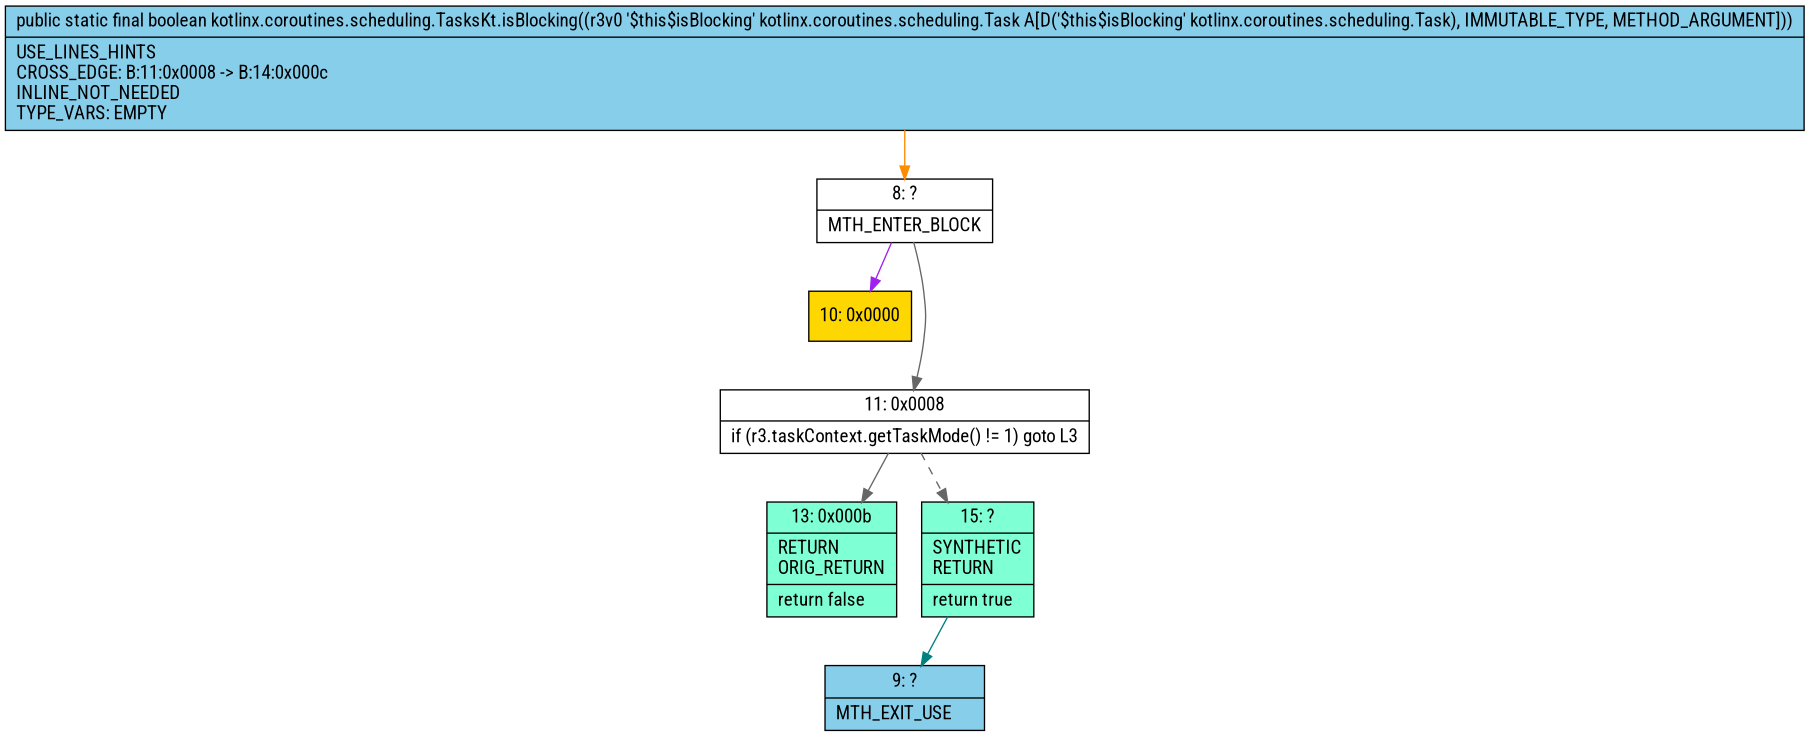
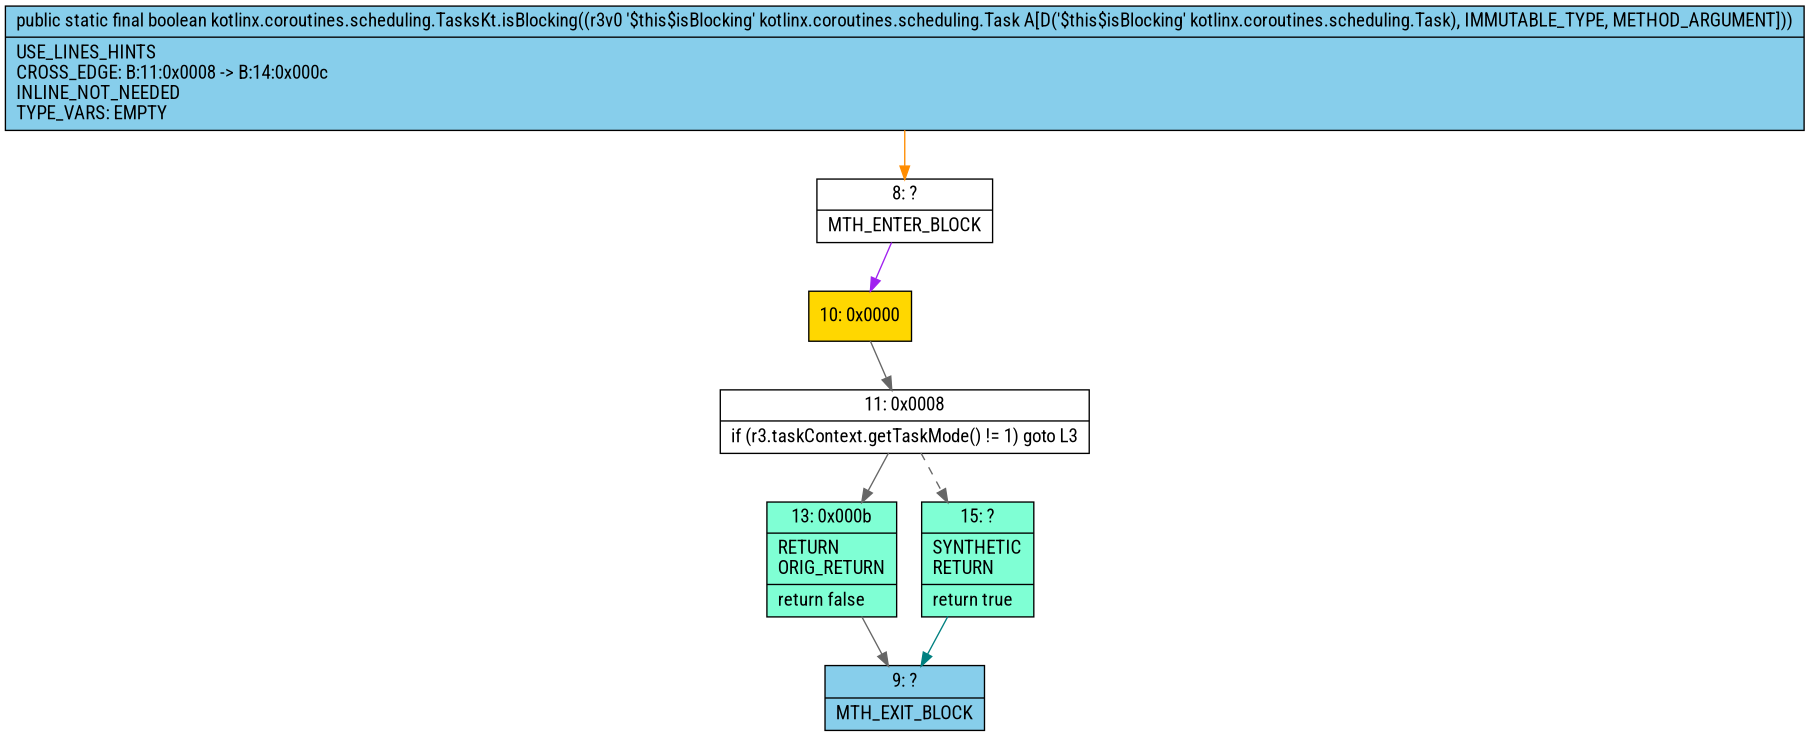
(925, 309) -> (878, 359)
none -> (872, 635)
(894, 714) -> (905, 714)
